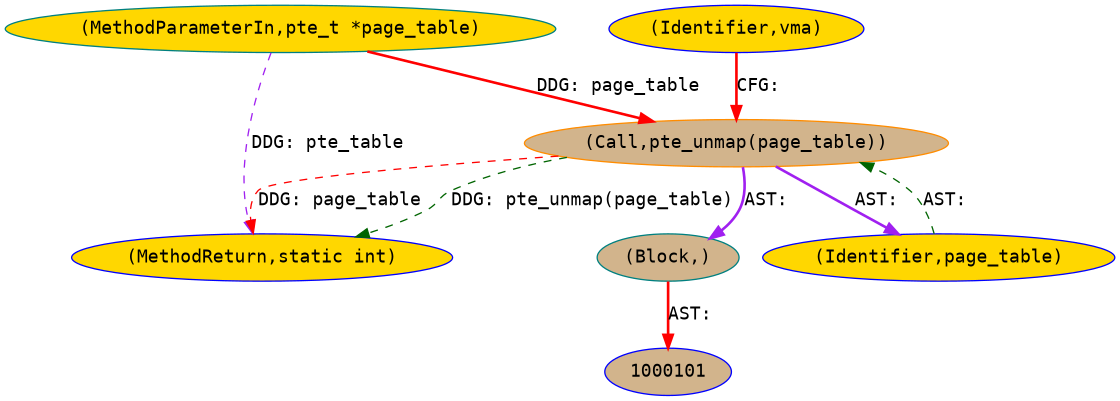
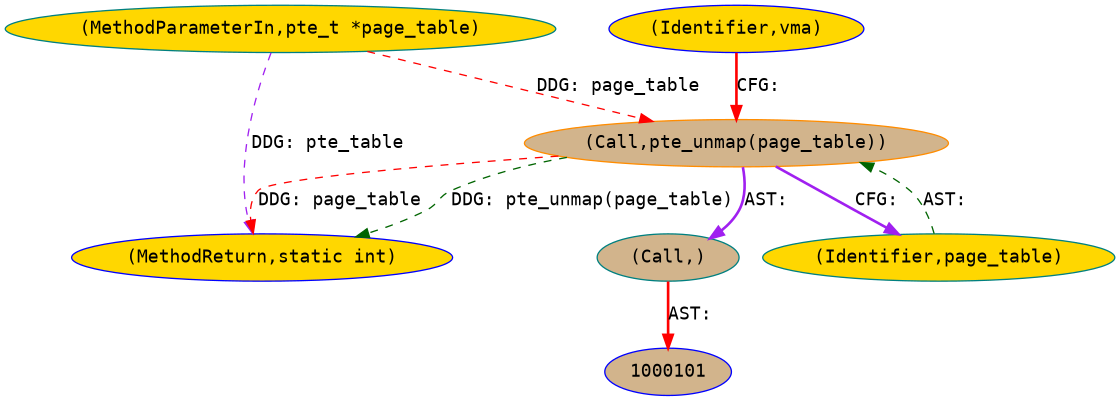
(504, 85) -> (504, 85)
(882, 200) -> (882, 200)
(668, 258) -> (668, 258)
(939, 258) -> (939, 258)
